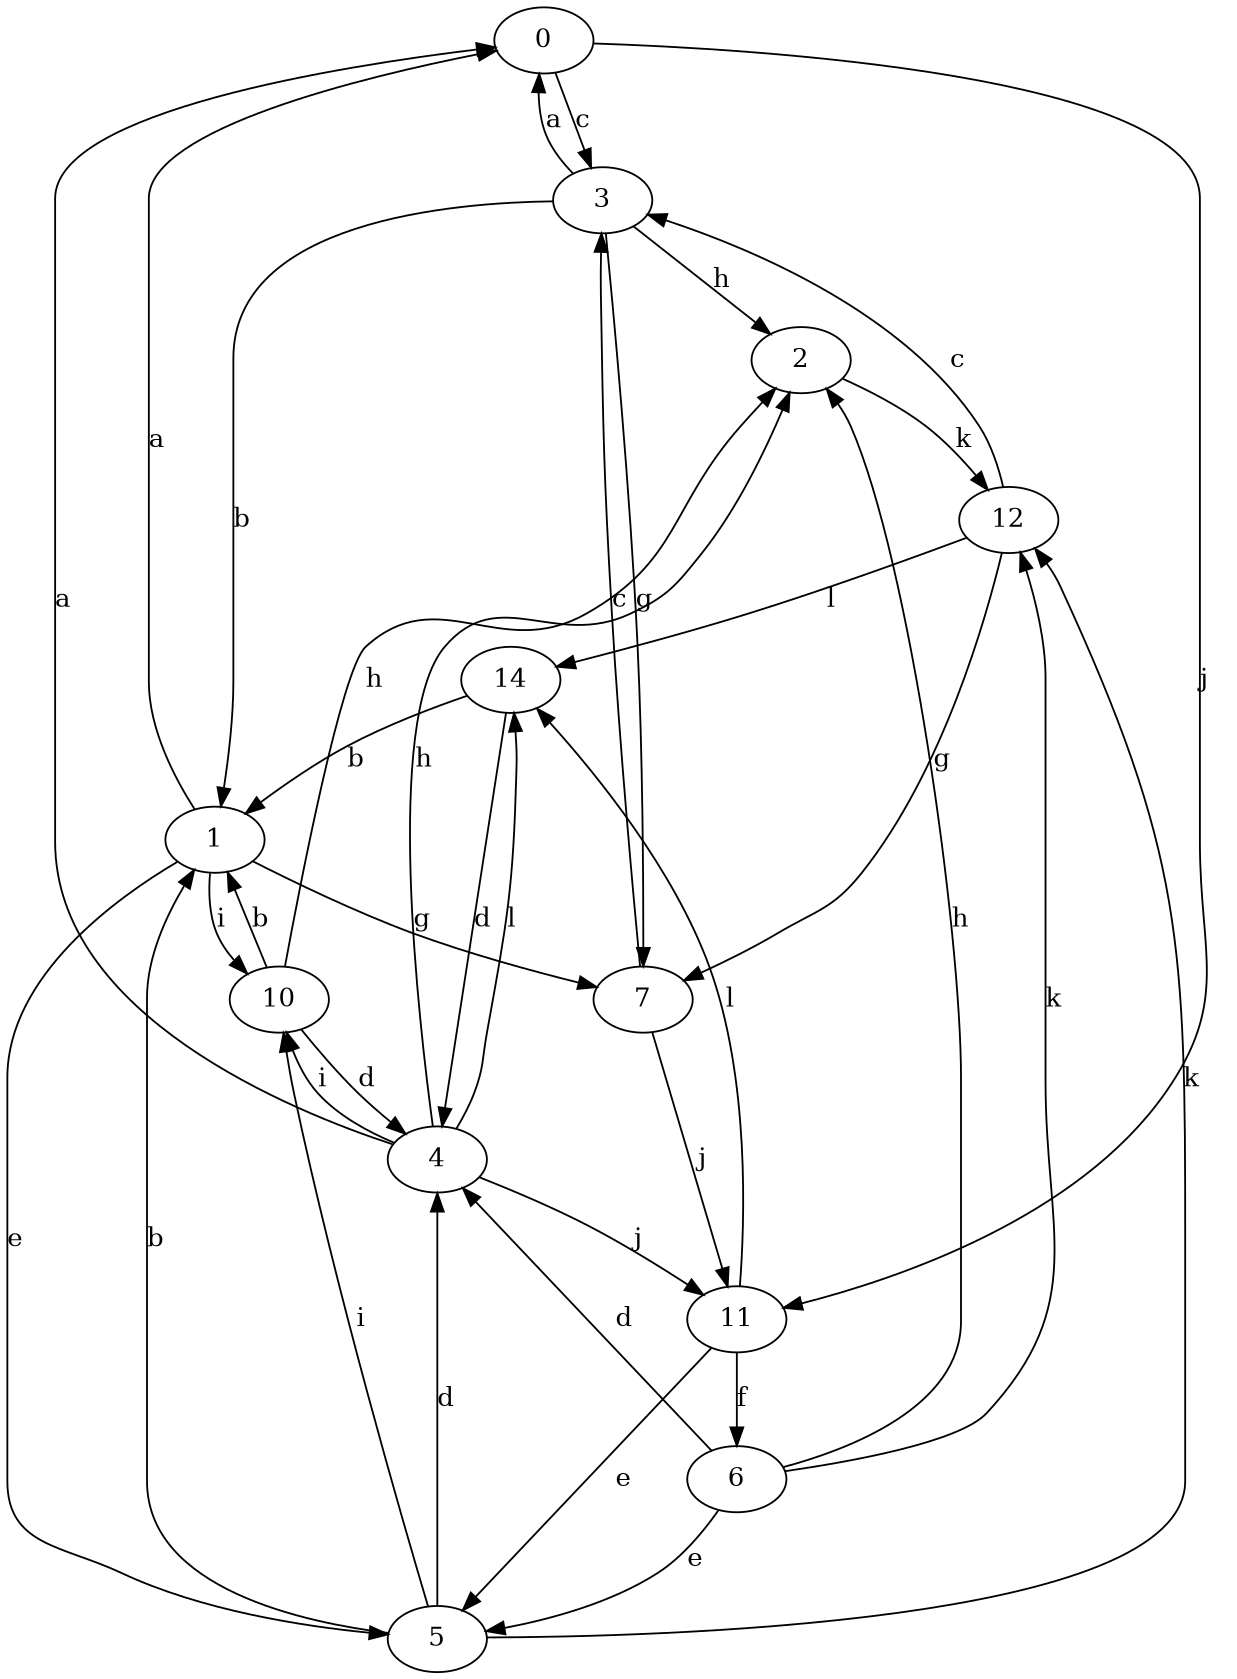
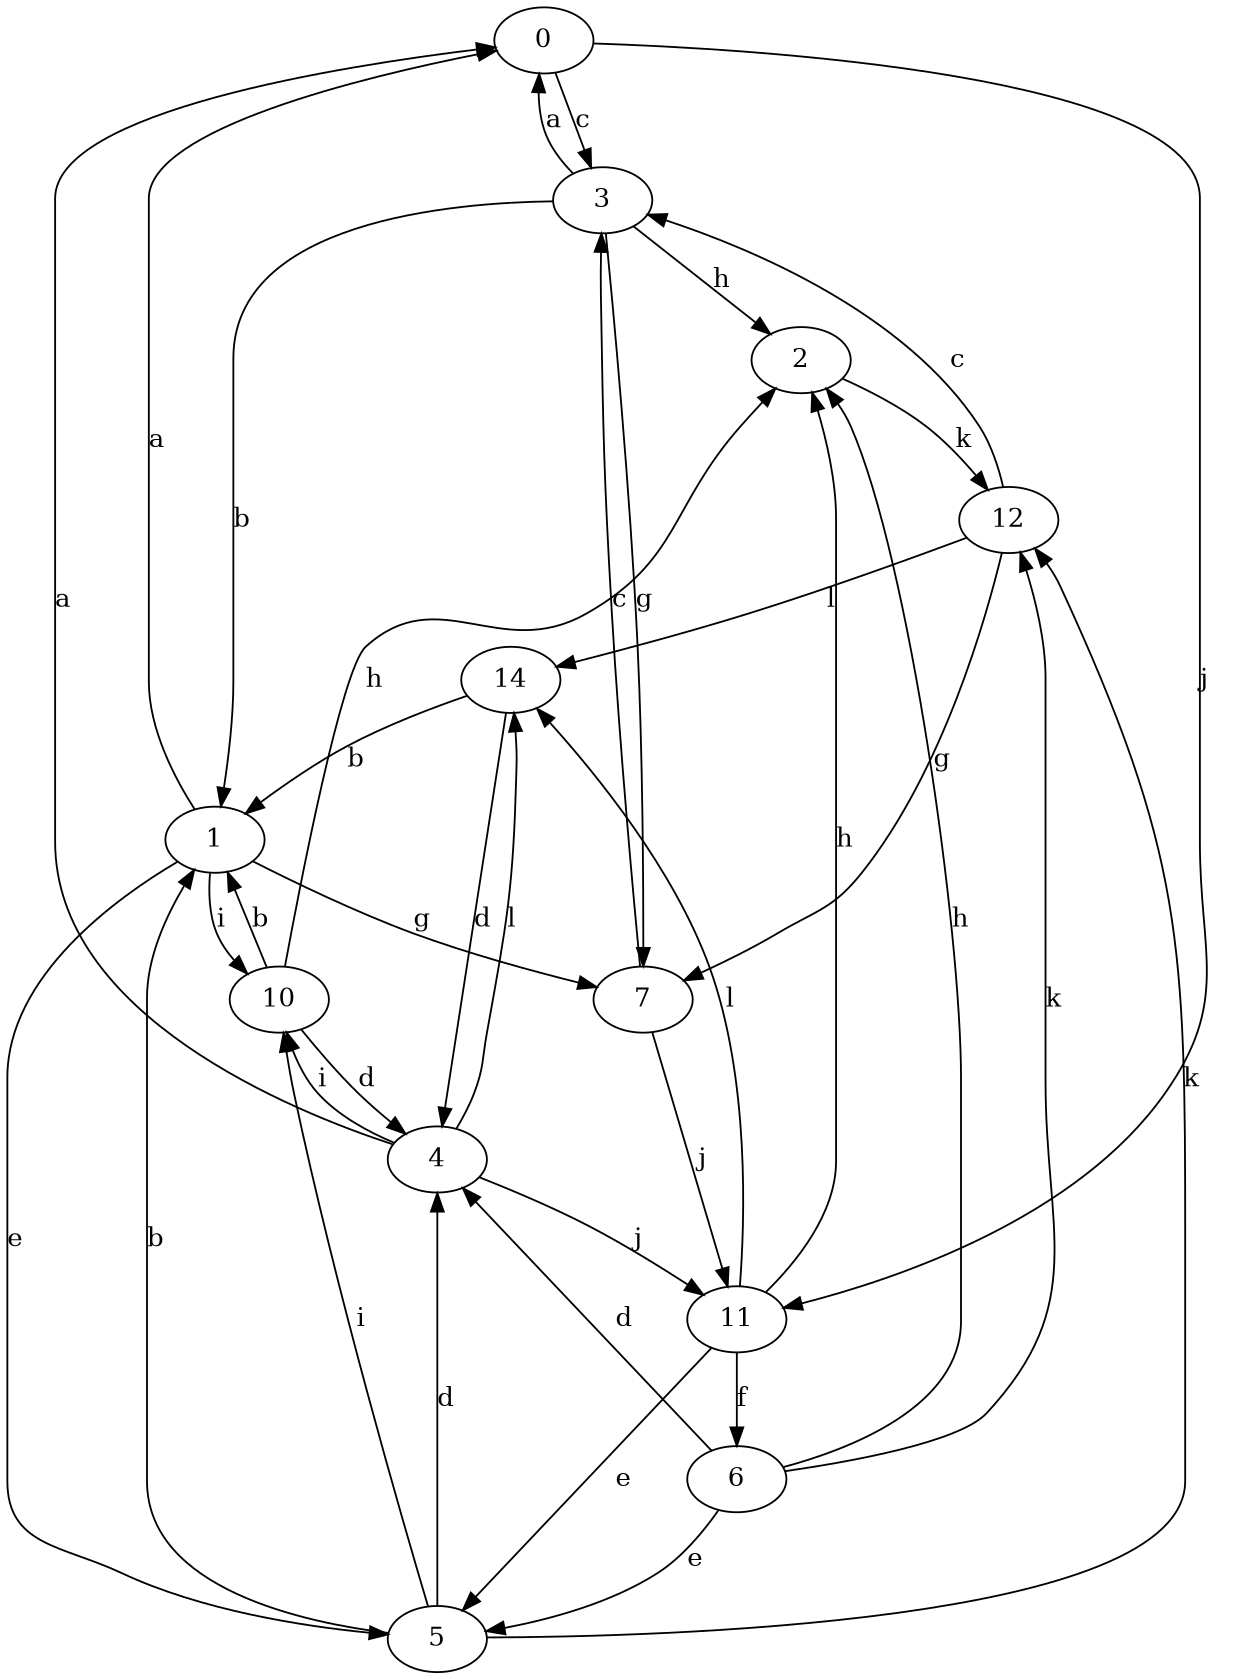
(438, 660) -> (836, 861)
